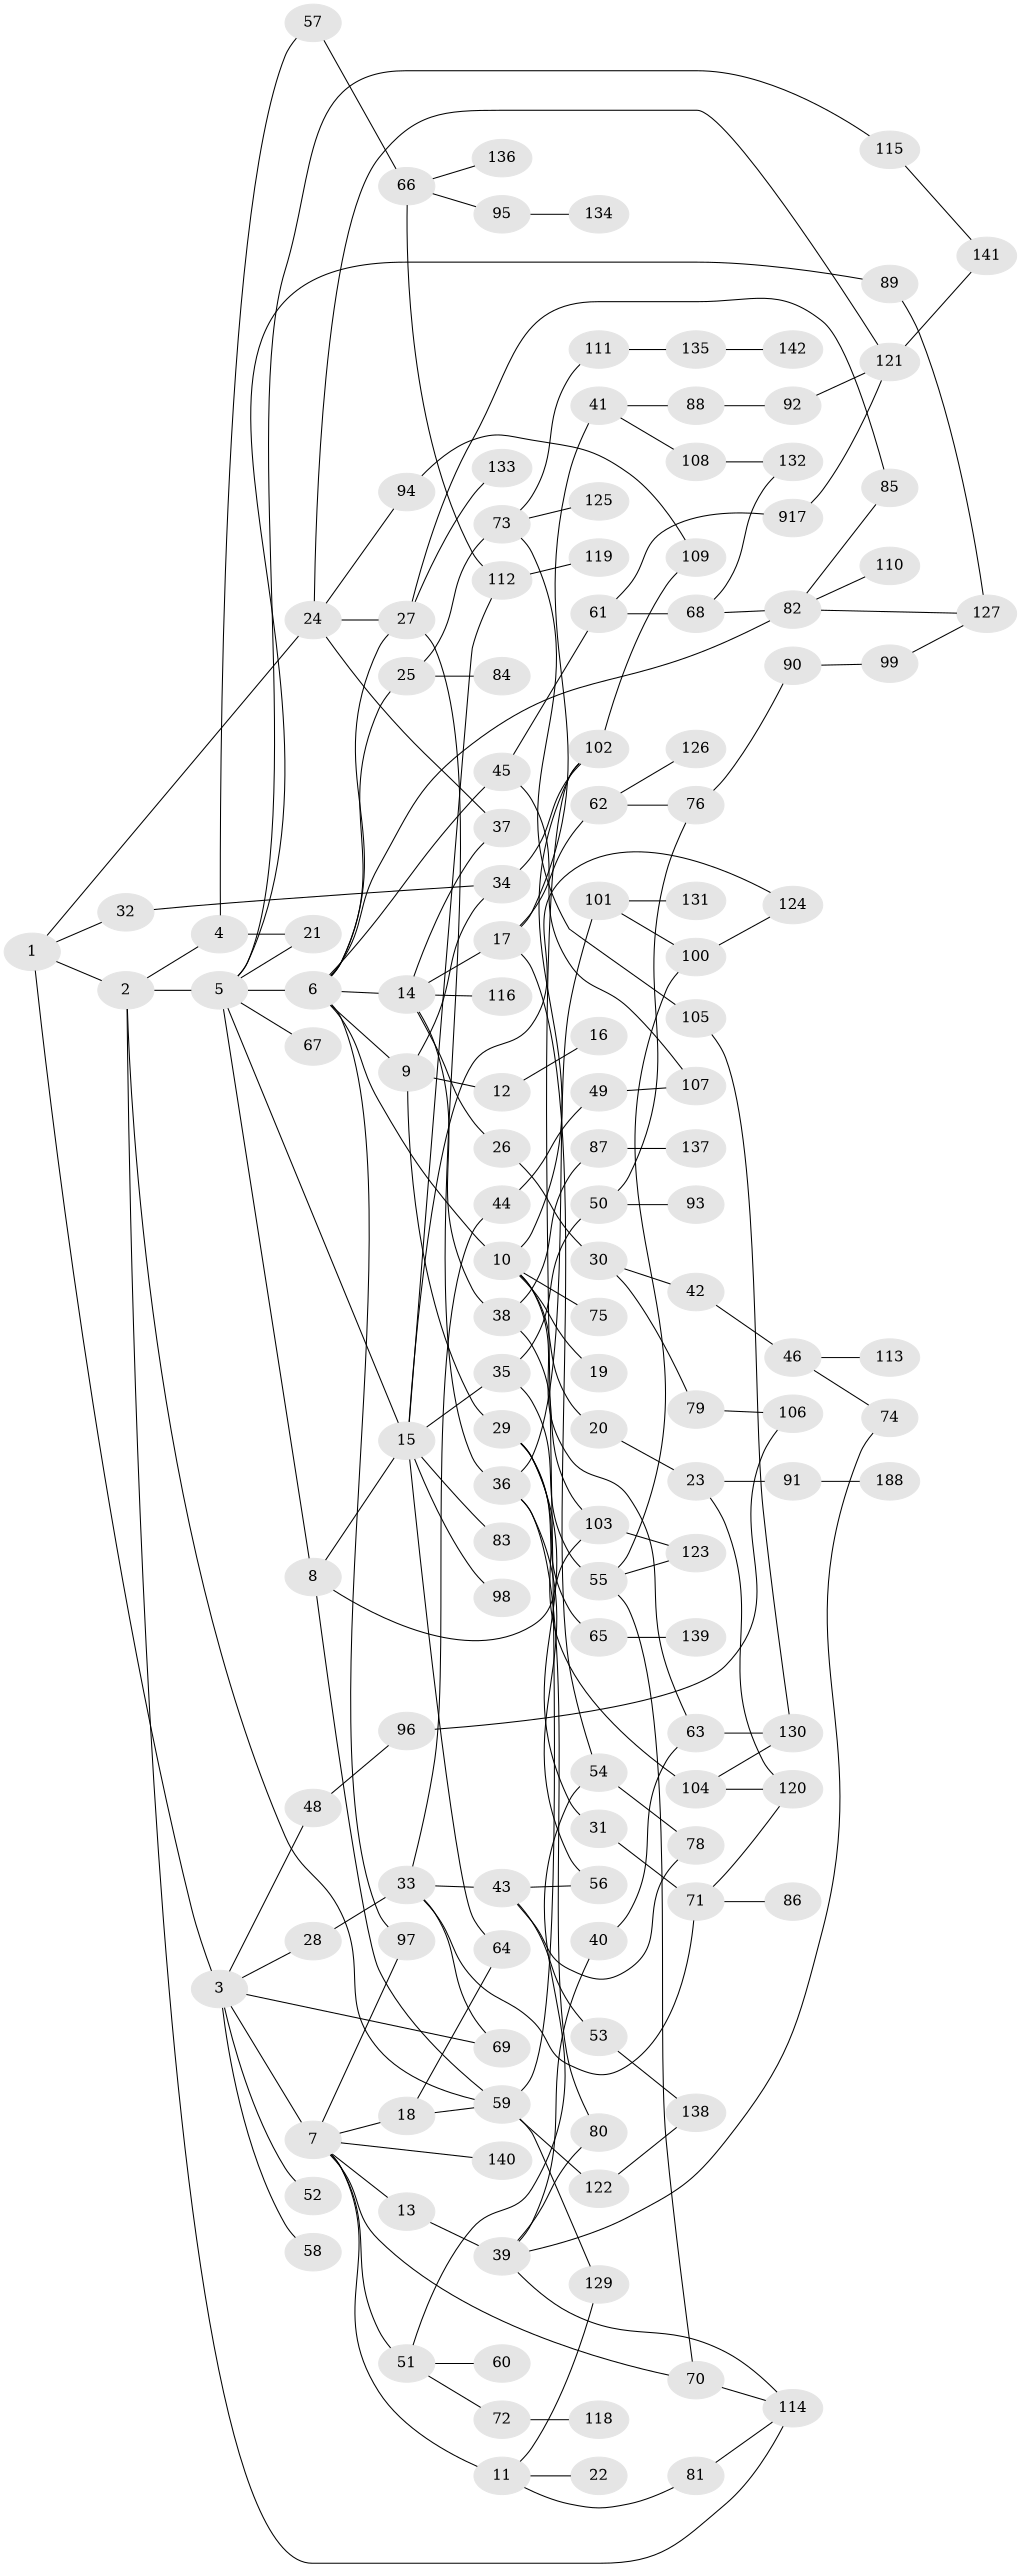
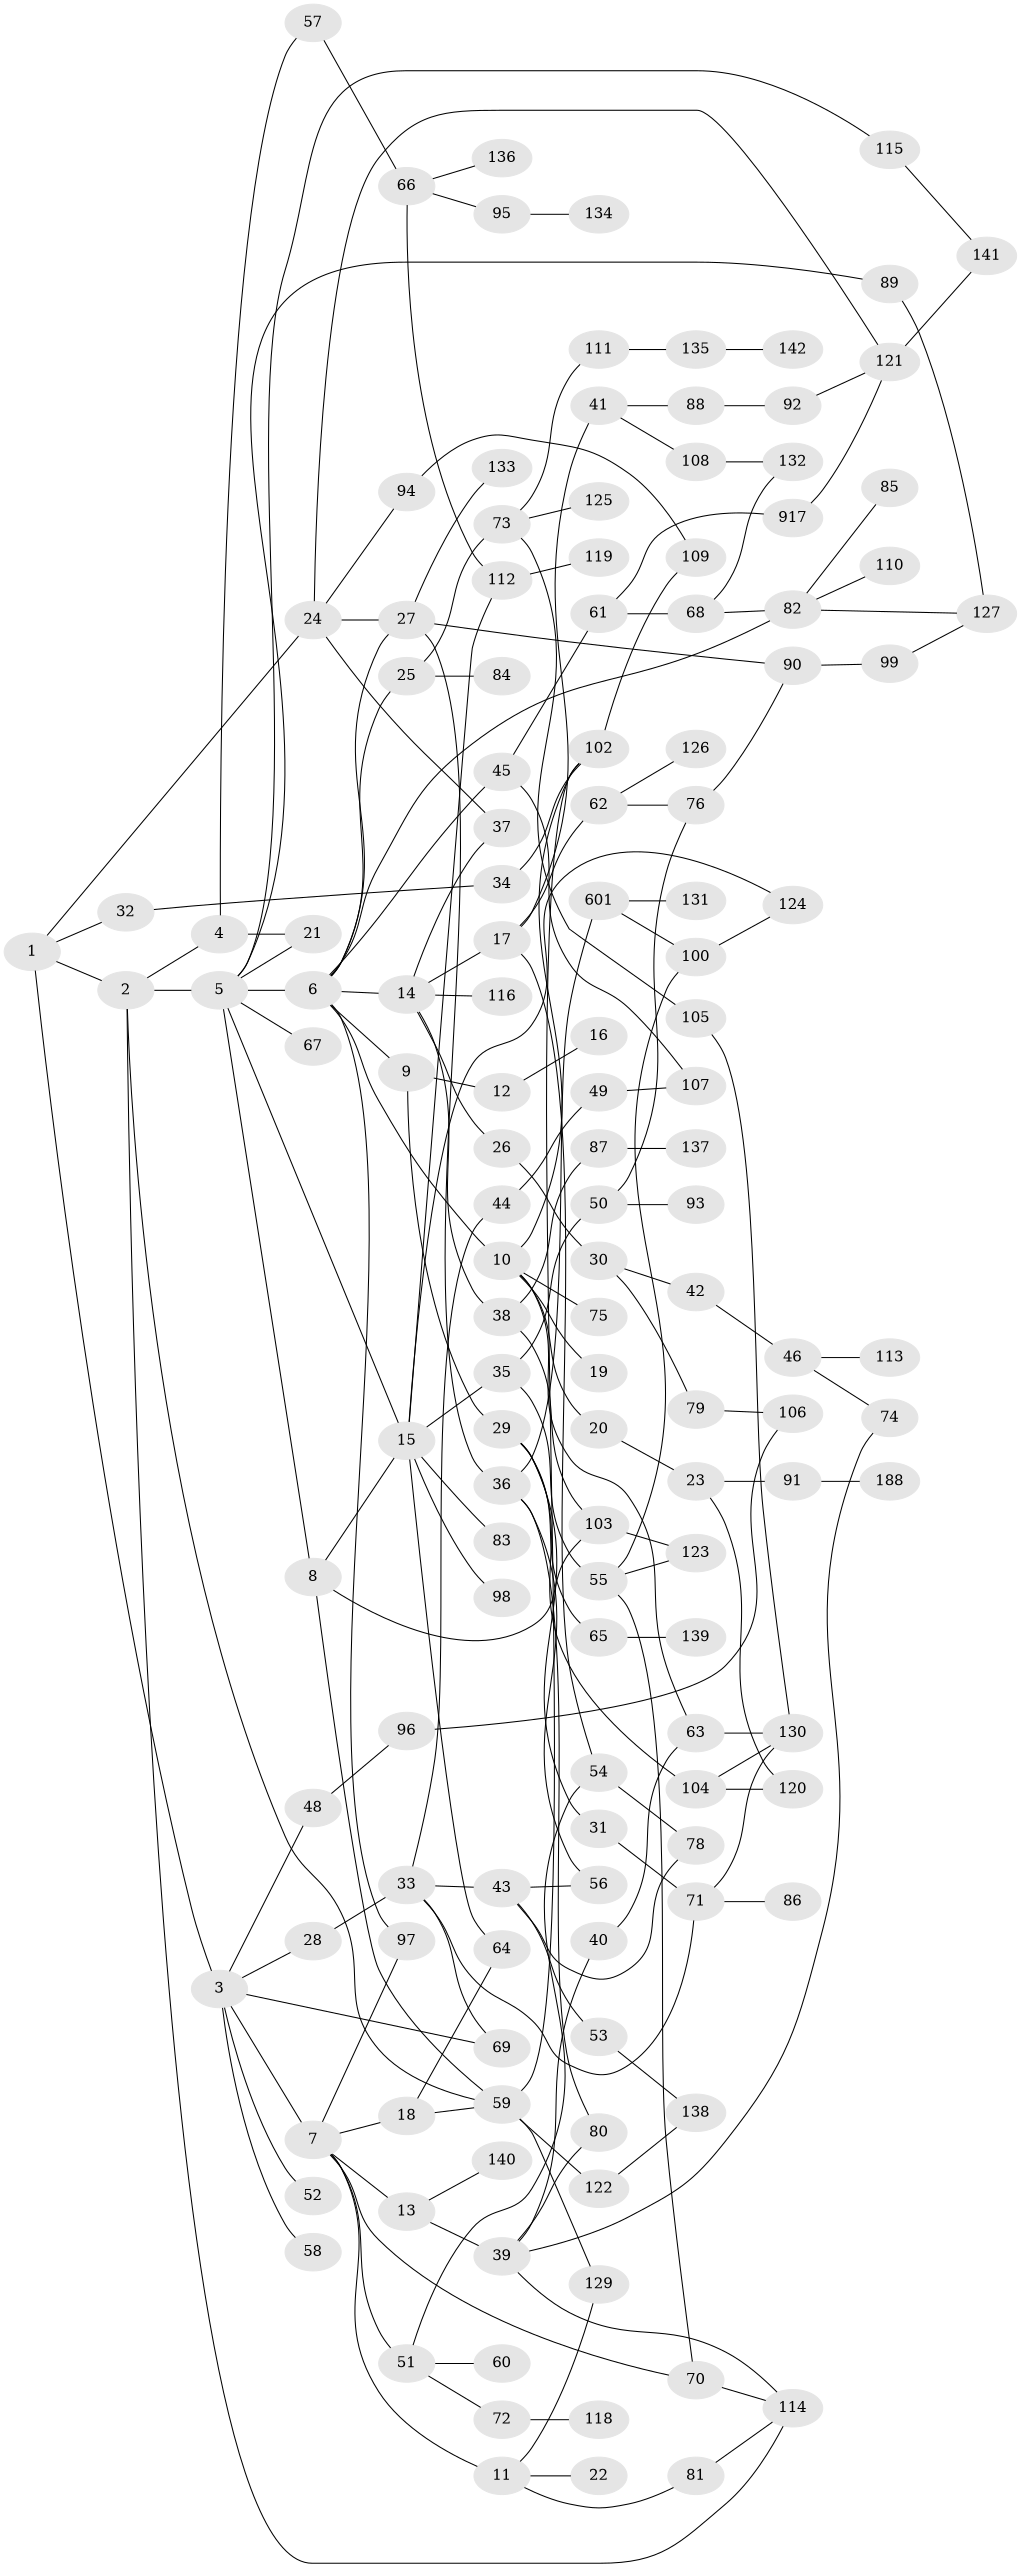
(607, 302) -> (599, 645)
(599, 901) -> (599, 901)
(449, 976) -> none
(748, 1848) -> (744, 1818)
(407, 2150) -> (454, 2186)
